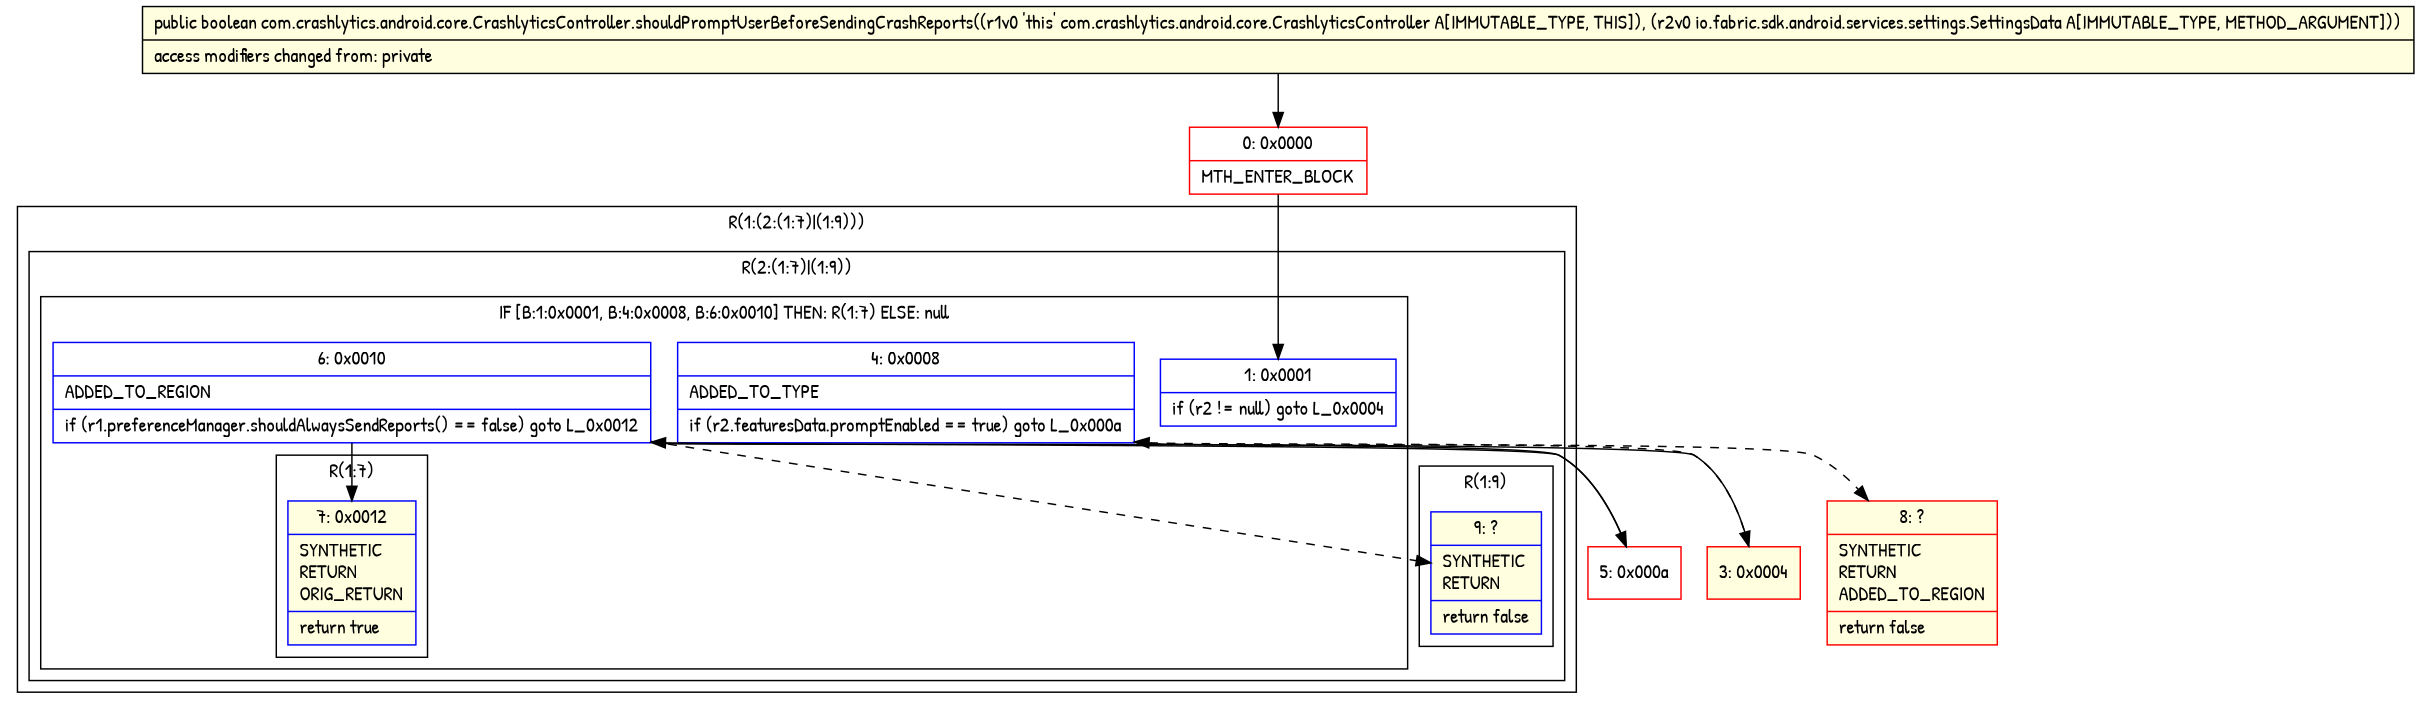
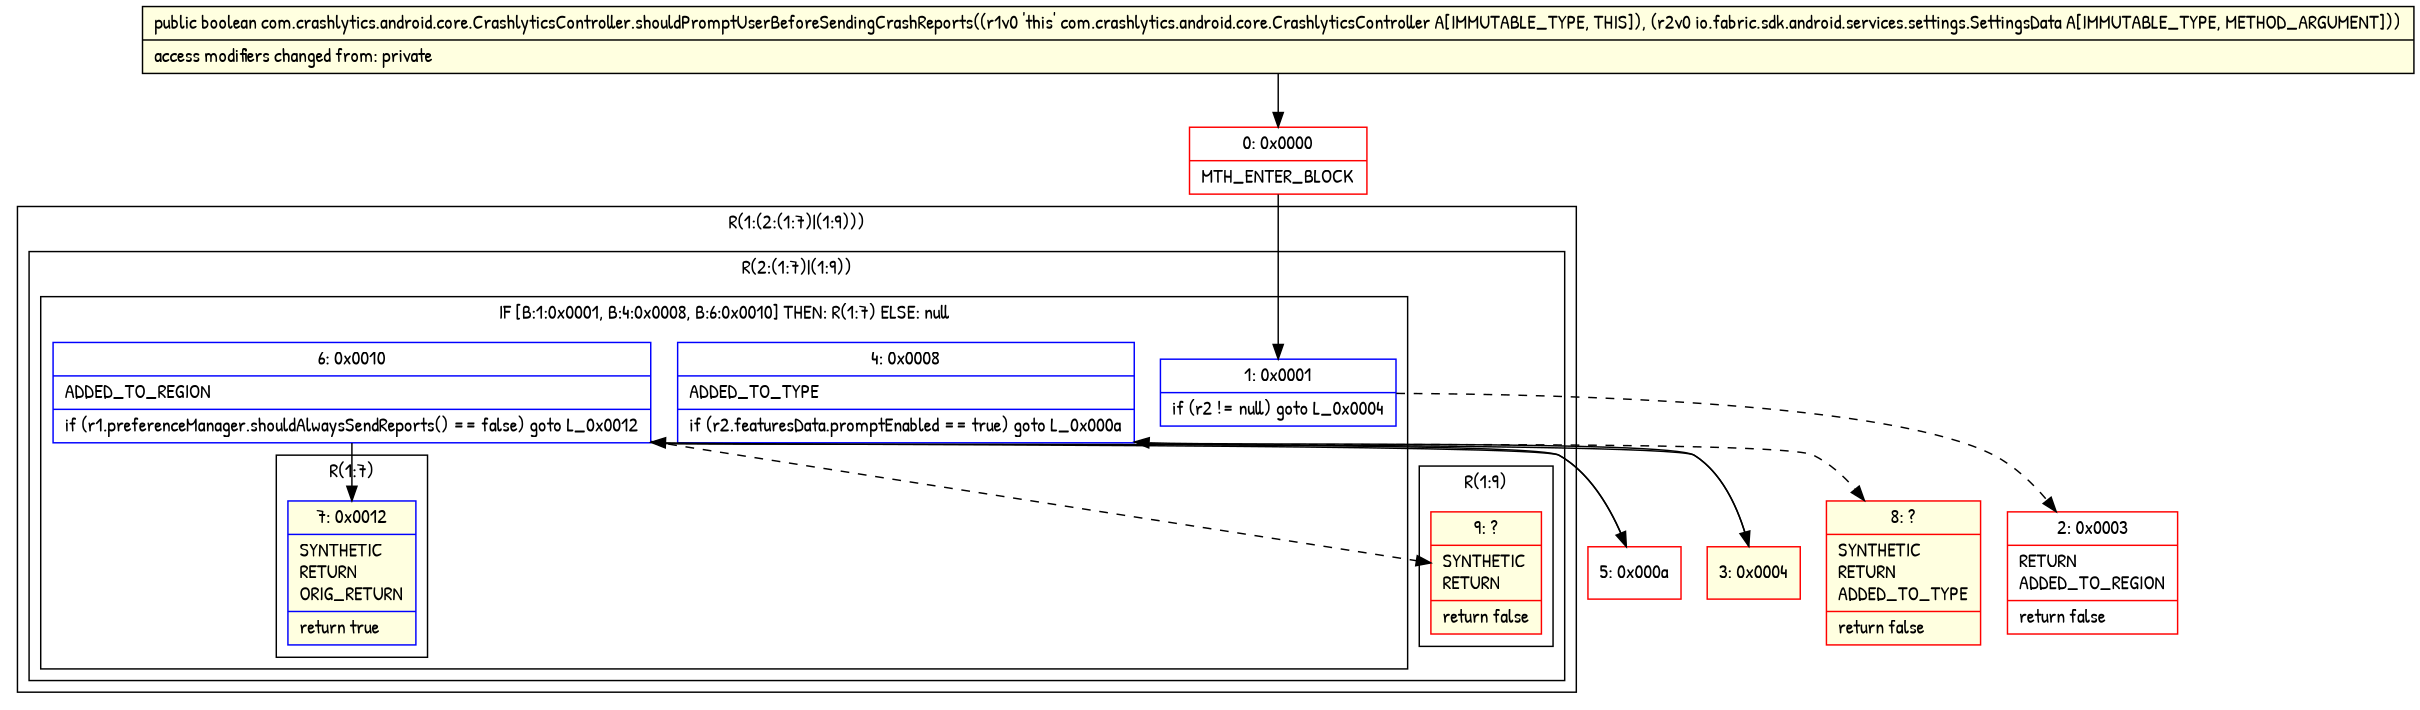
(1476, 445) -> (1476, 445)
(1486, 573) -> (1486, 573)
none -> (2093, 573)
(1912, 594) -> (1904, 594)
